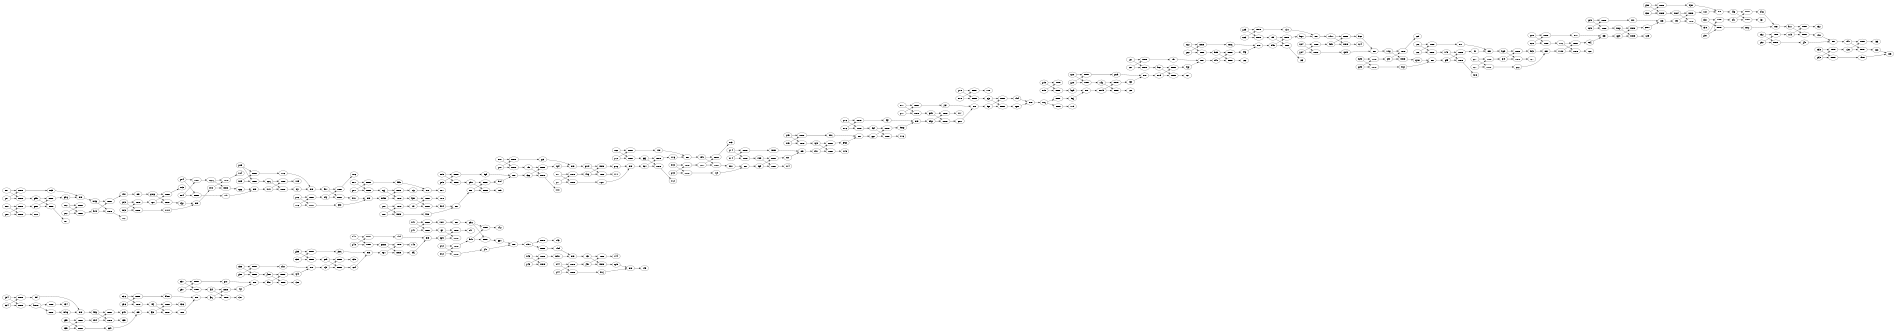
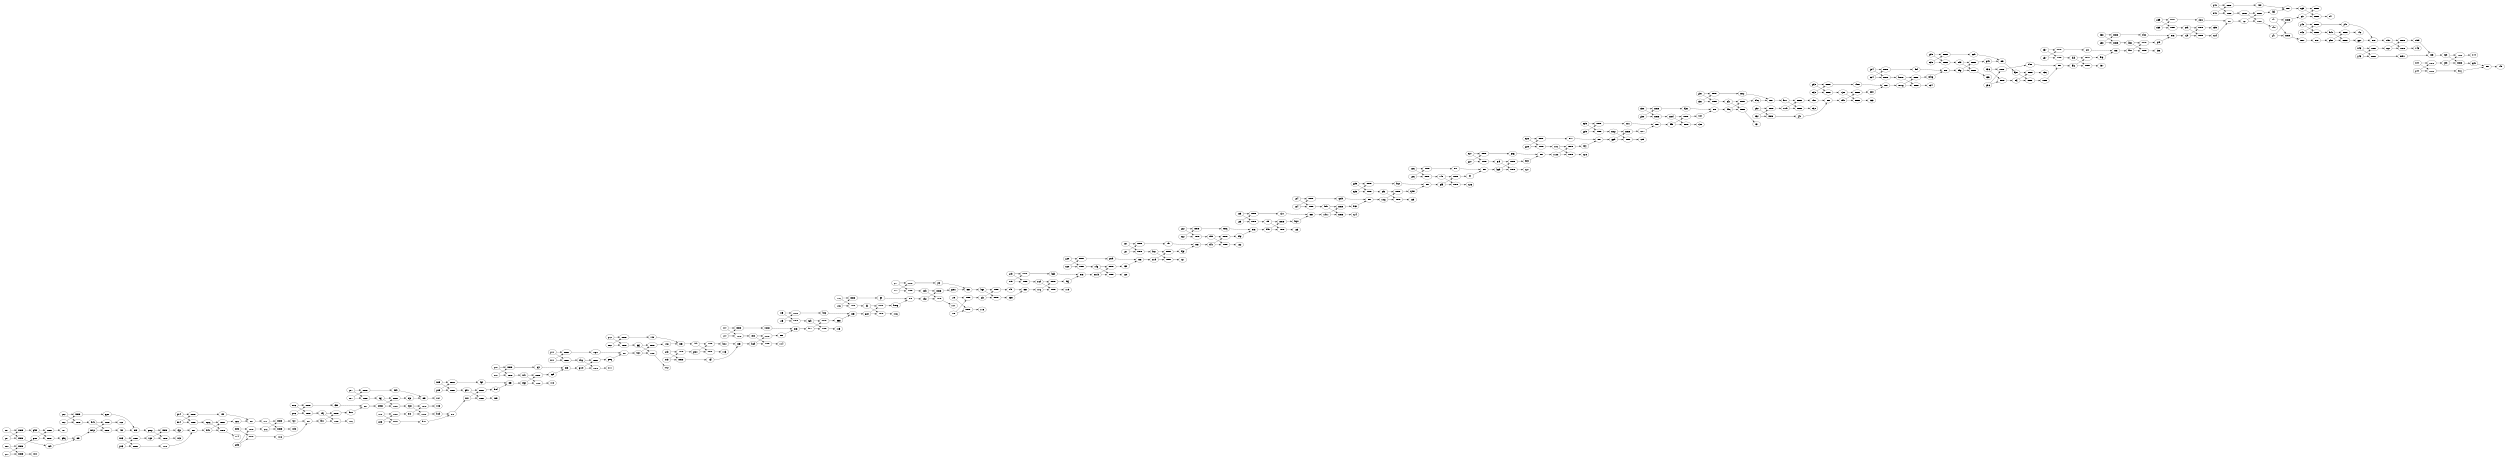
none -> (2388, 48)
none -> (1901, 85)
none -> (1039, 282)
none -> (107, 414)
